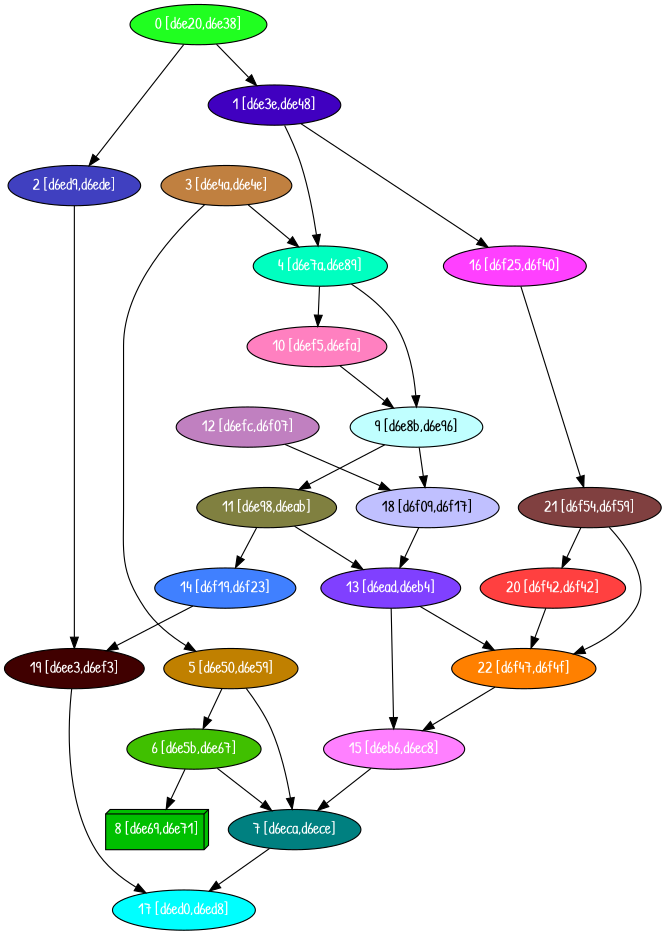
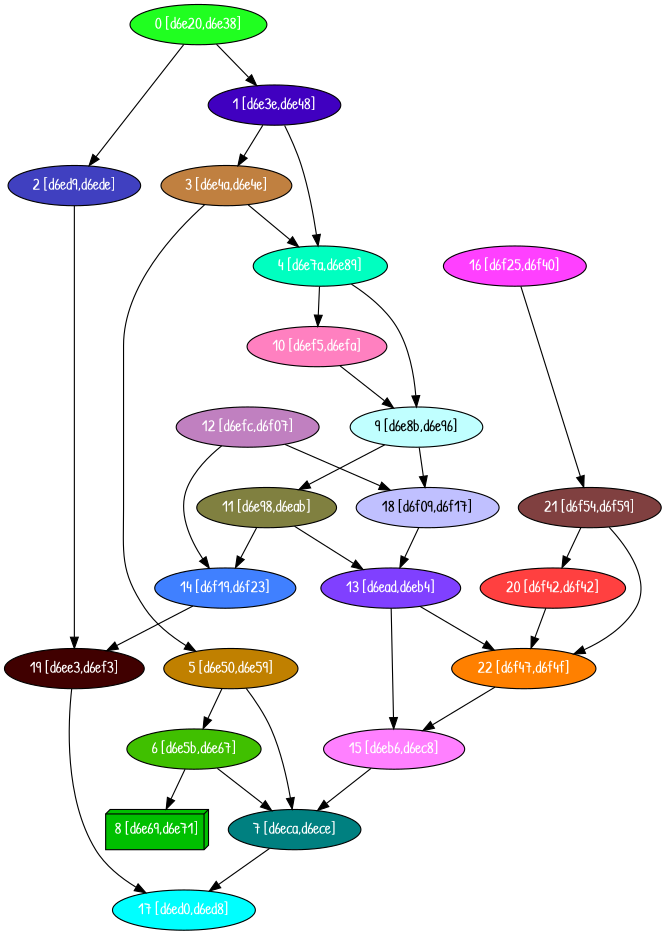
(390, 182) -> (253, 141)
none -> (184, 498)
